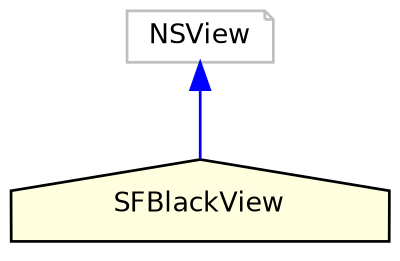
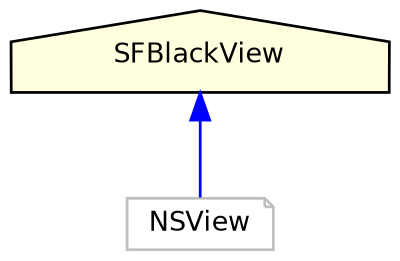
(200, 124) -> (200, 159)
